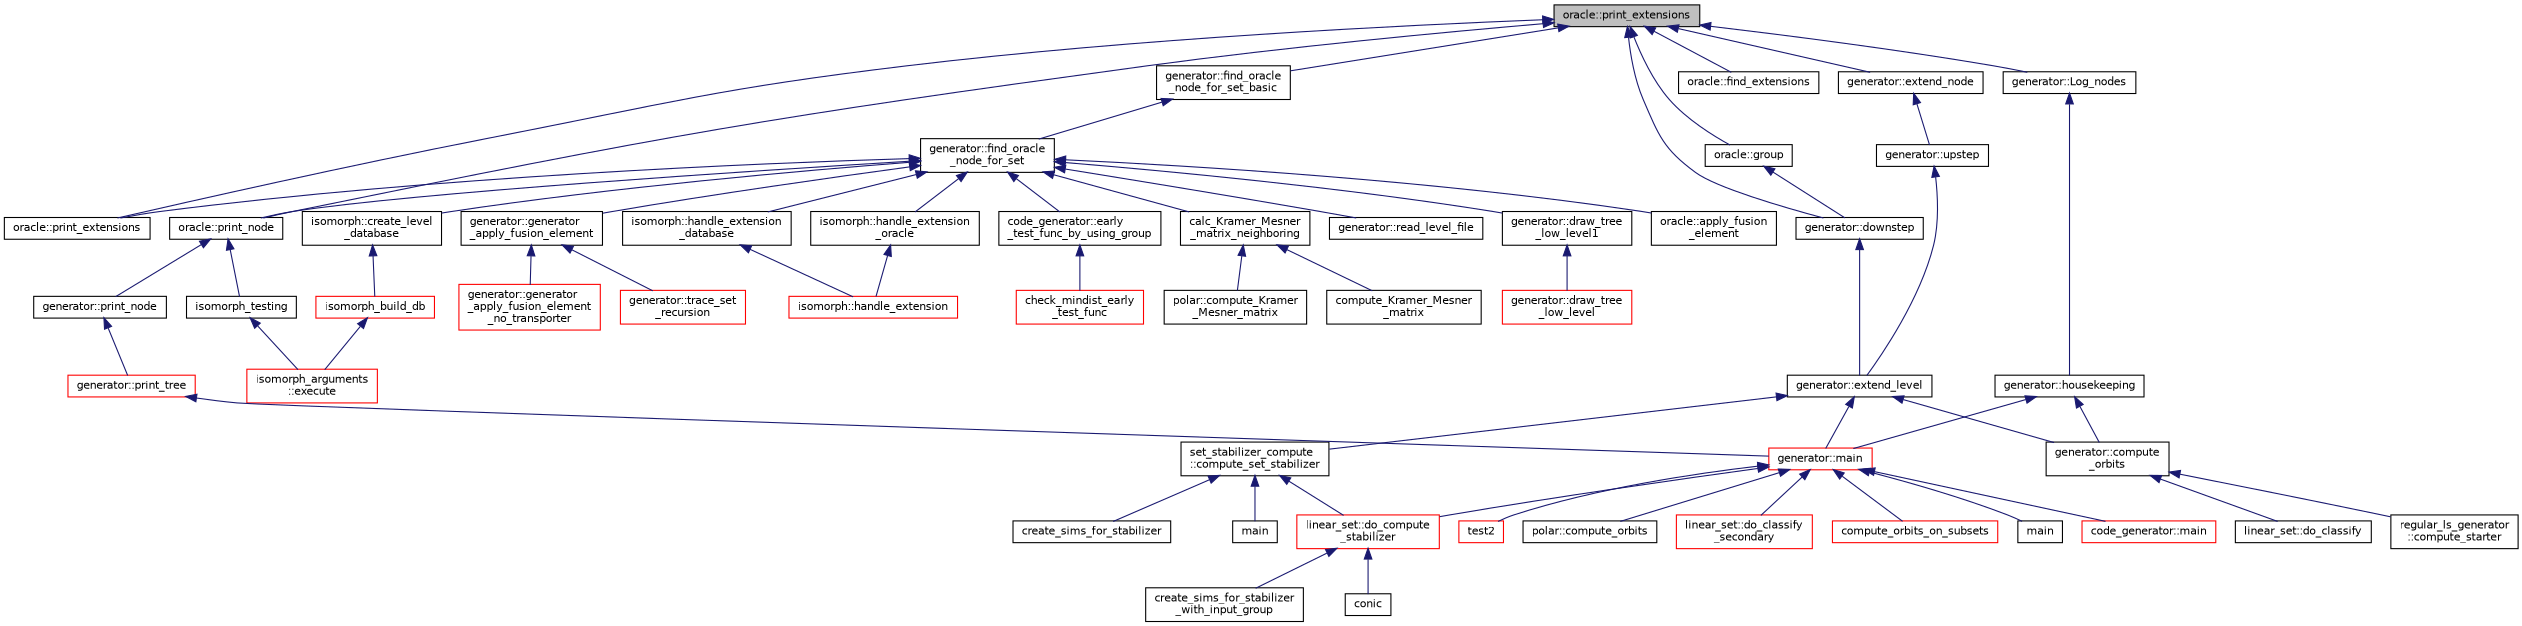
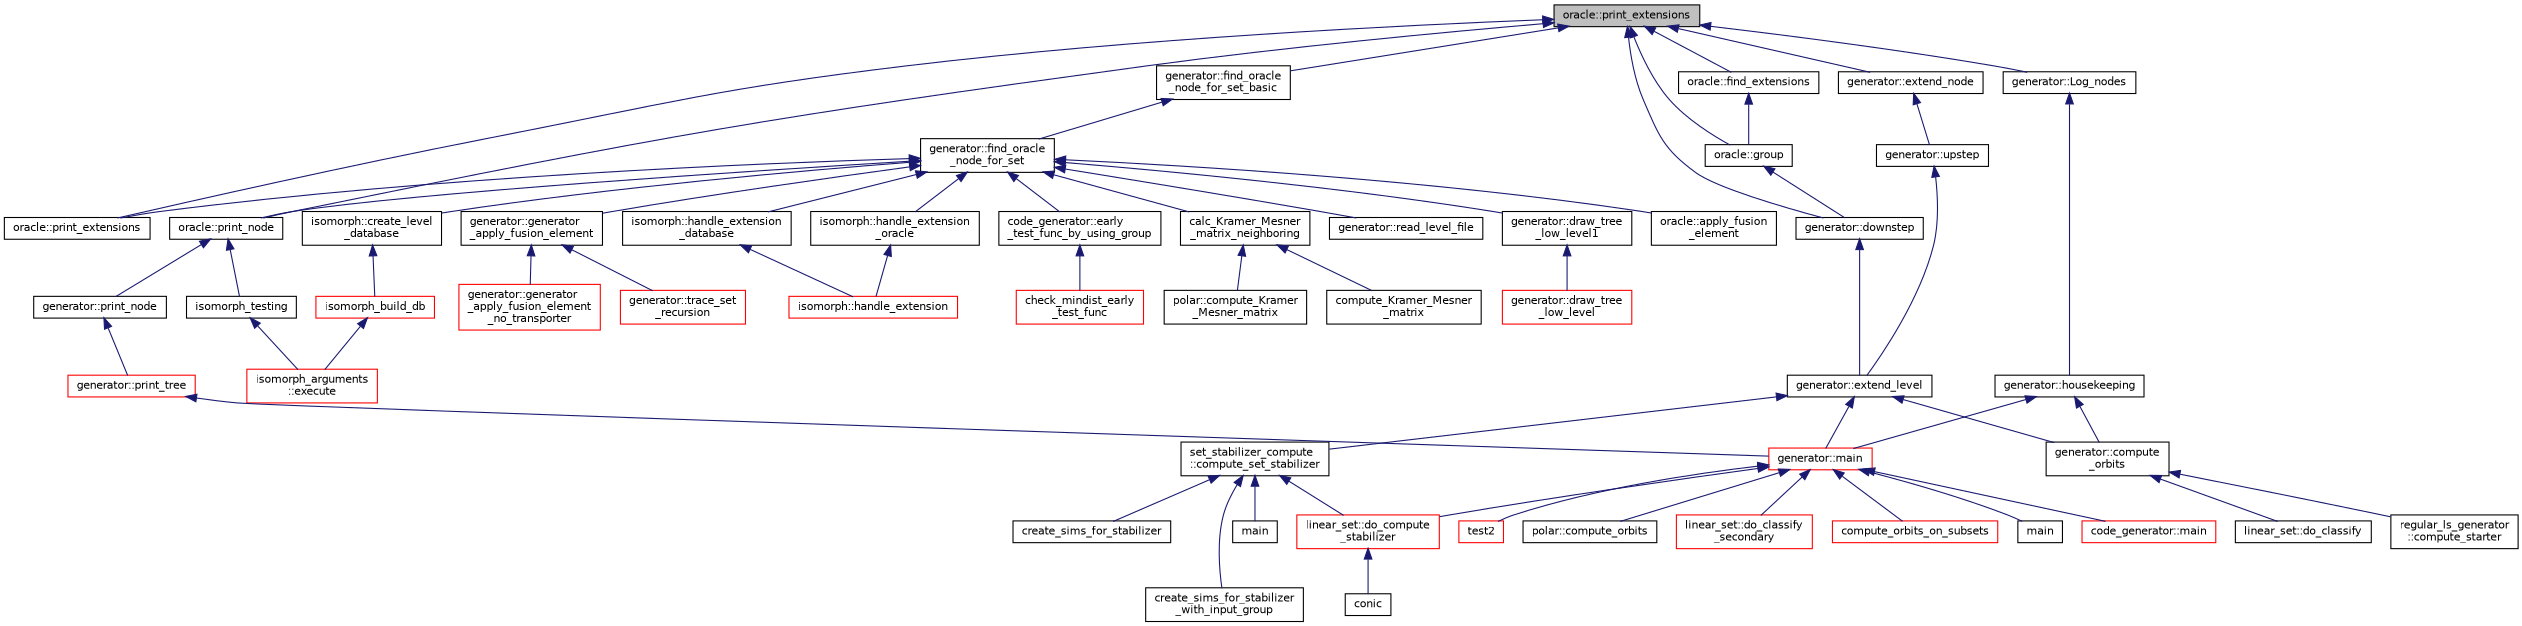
none -> (1749, 125)
(1291, 571) -> (1220, 535)
